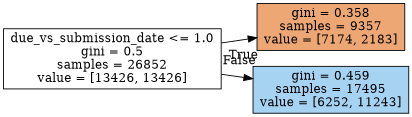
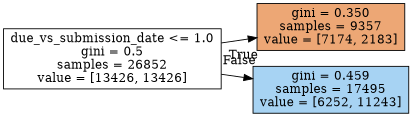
(331, 27) -> (331, 27)
